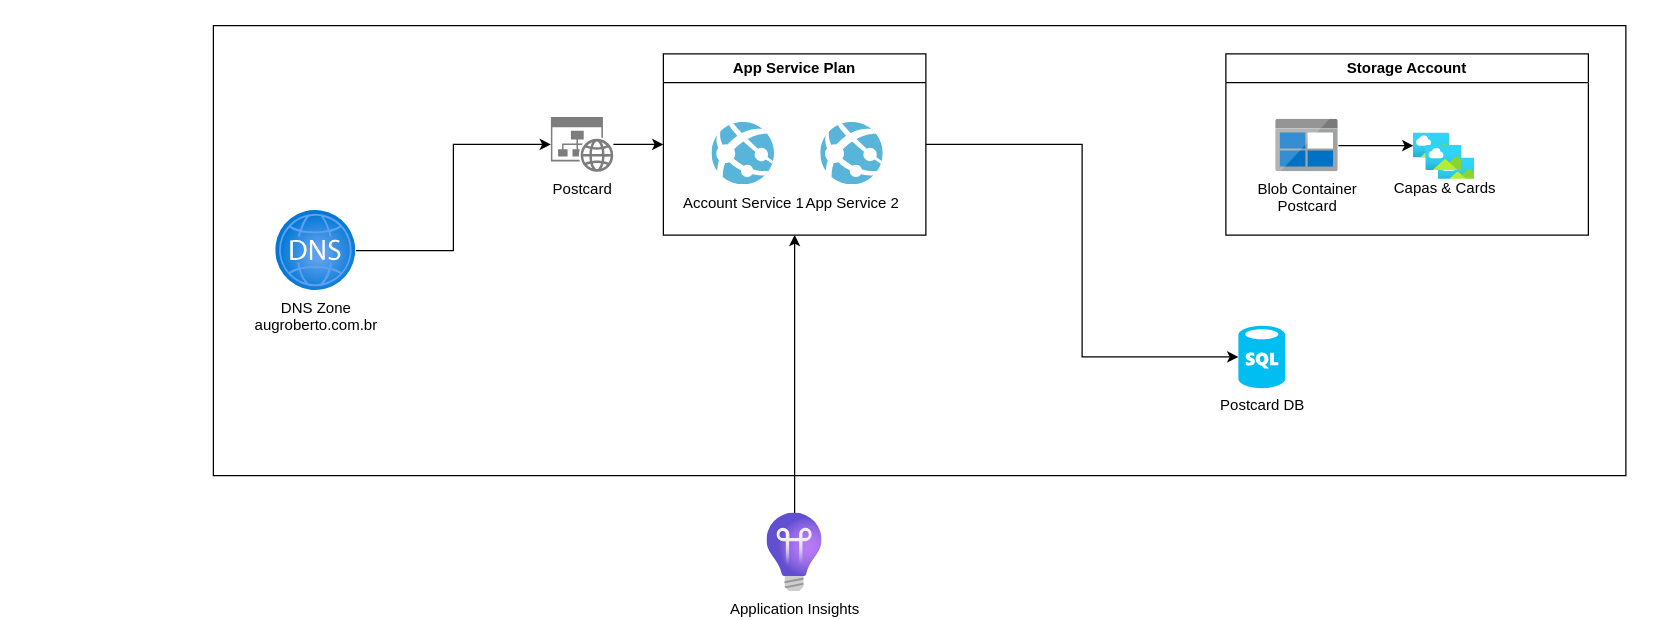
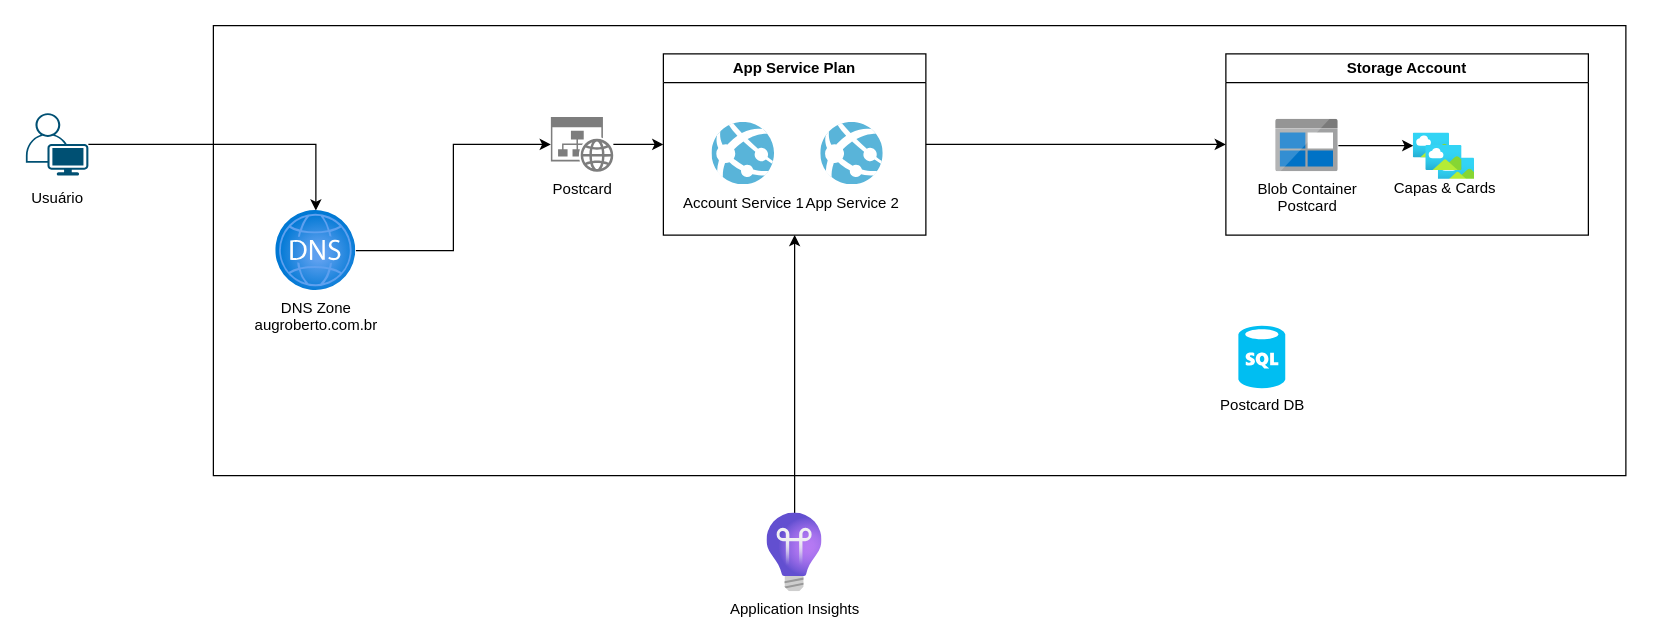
none -> (57, 144)
none -> (230, 144)
none -> (1151, 144)
(1082, 326) -> none
